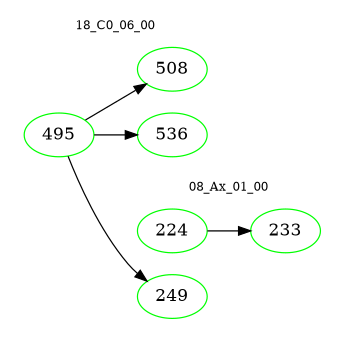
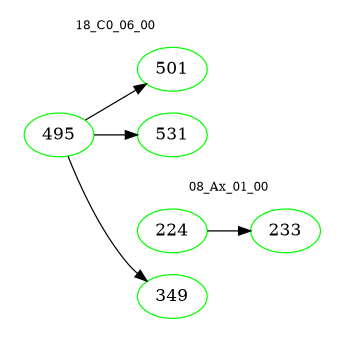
(172, 69) -> (172, 69)
(172, 135) -> (172, 135)
(172, 297) -> (172, 297)
